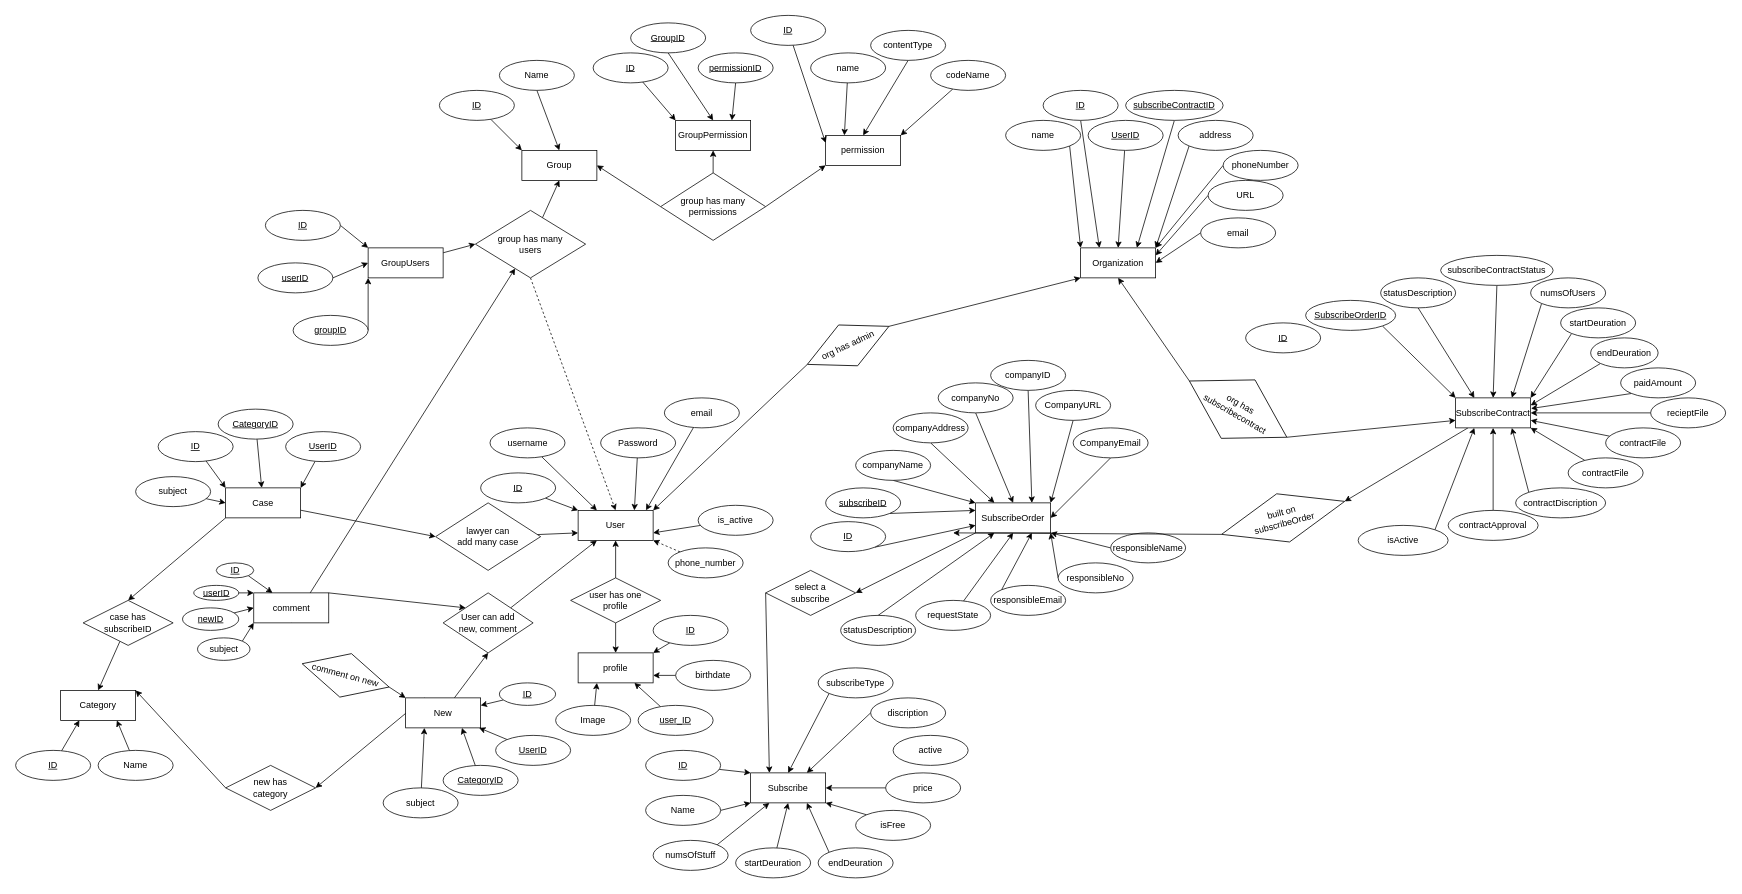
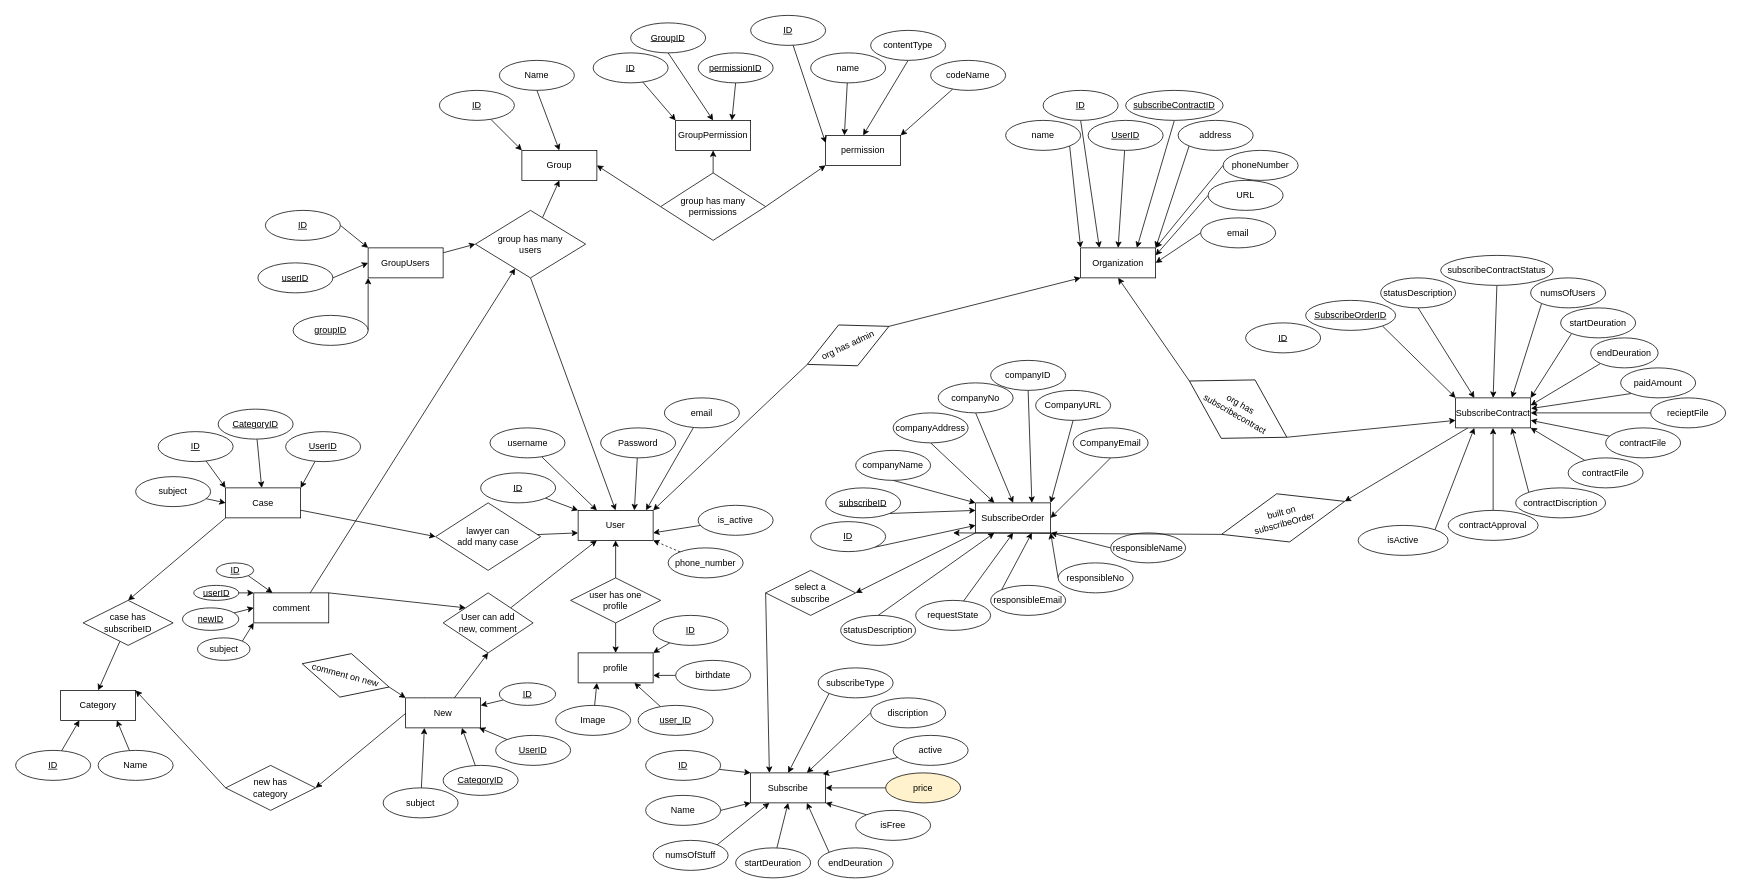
(572, 392) -> (572, 392)
none -> (863, 765)
(923, 788) -> (923, 788)
